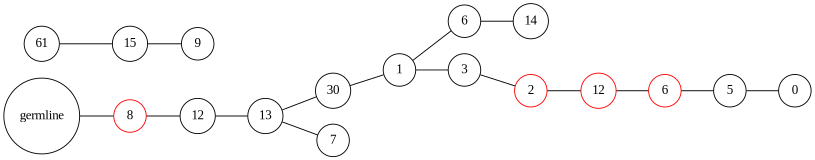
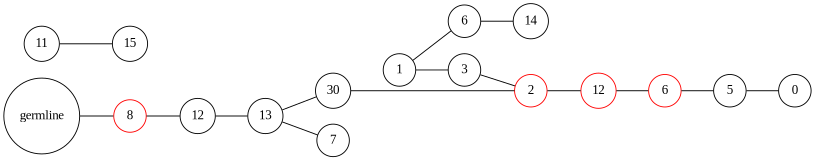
(42, 44) -> (42, 44)
(198, 44) -> none
(367, 80) -> (433, 91)
